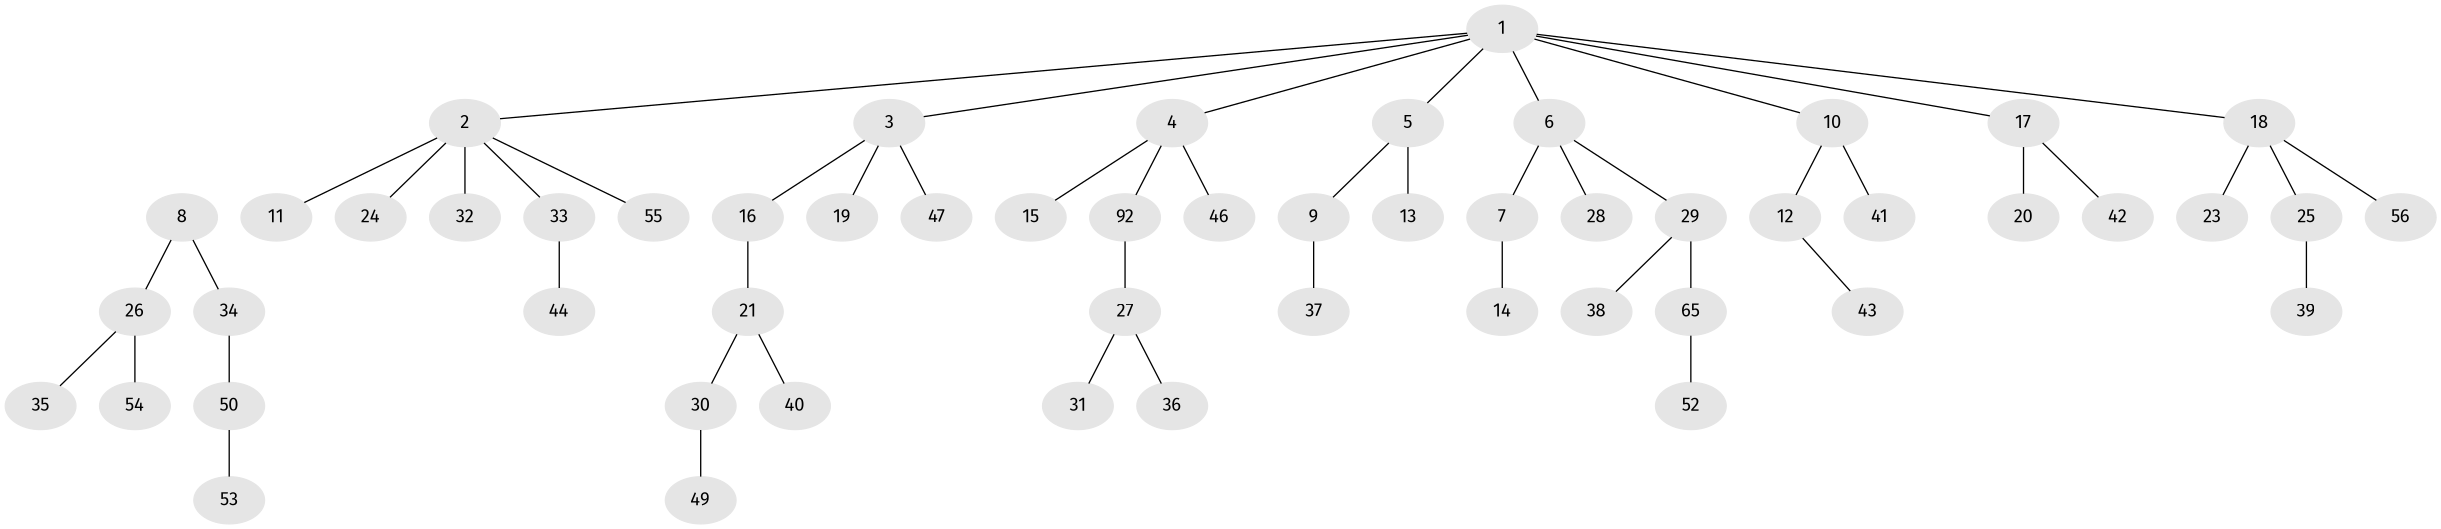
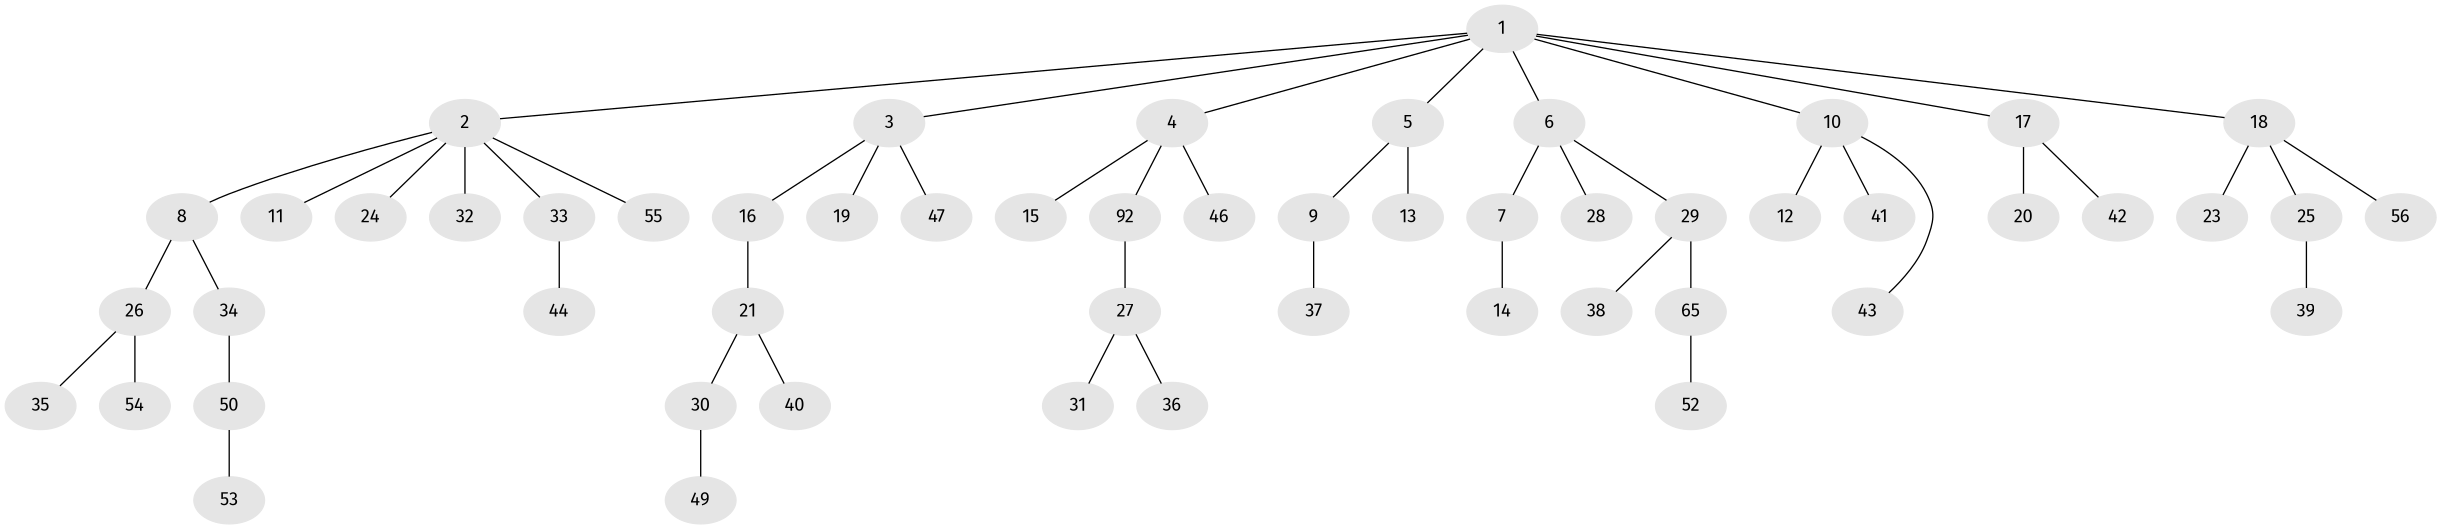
none -> (320, 163)
(1826, 265) -> (1931, 206)
